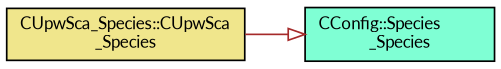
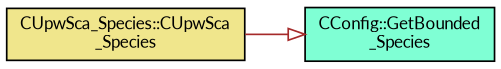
(400, 34) -> (400, 34)
